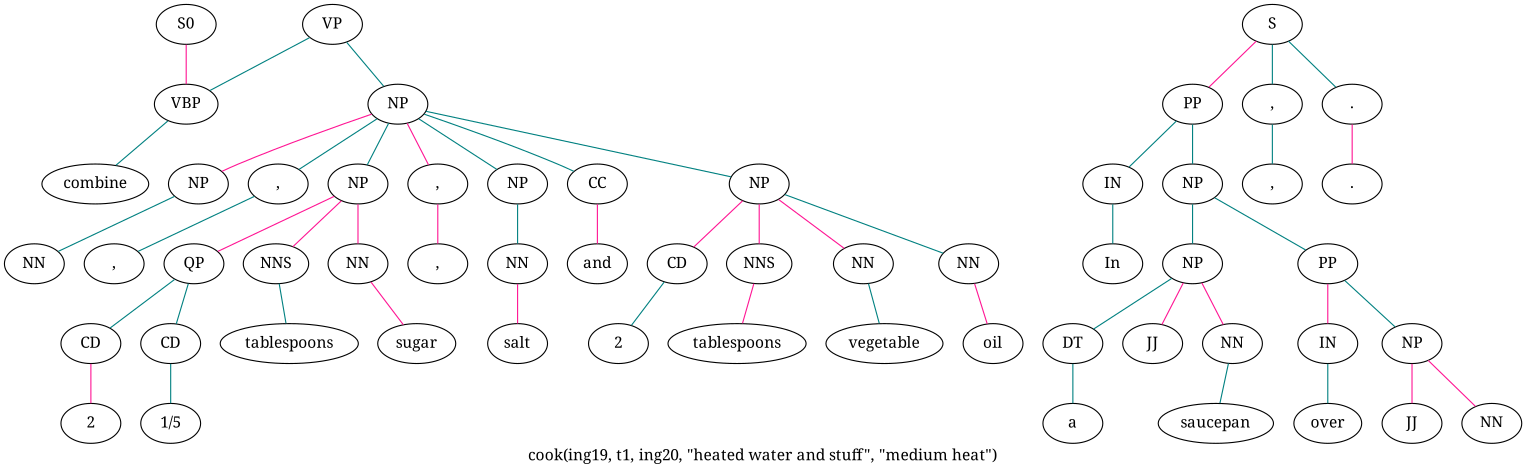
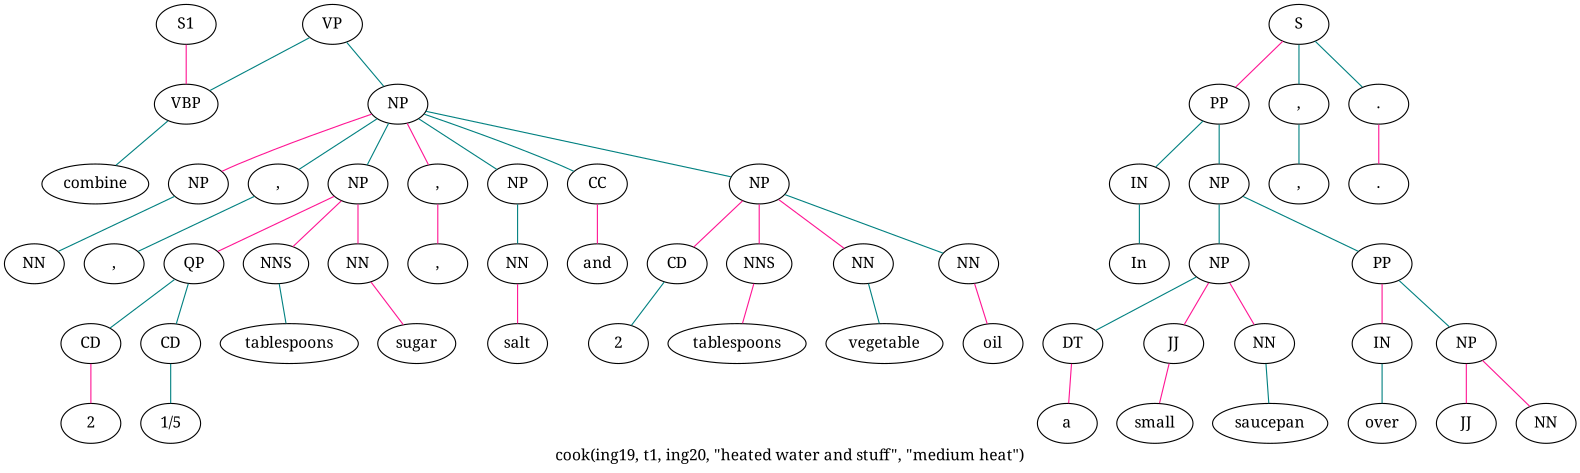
(186, 24) -> (186, 24)
(1073, 384) -> (1070, 384)
none -> (1155, 423)
